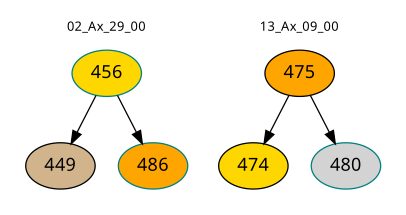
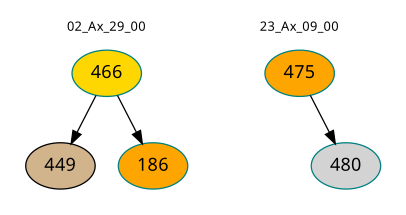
(300, 28) -> (300, 28)
(107, 73) -> (107, 73)
(300, 73) -> (300, 73)
(153, 166) -> (153, 166)
(253, 166) -> none
